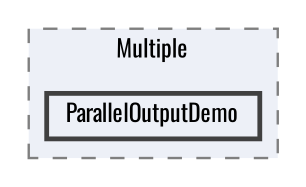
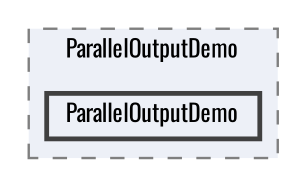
(153, 51) -> (153, 51)
